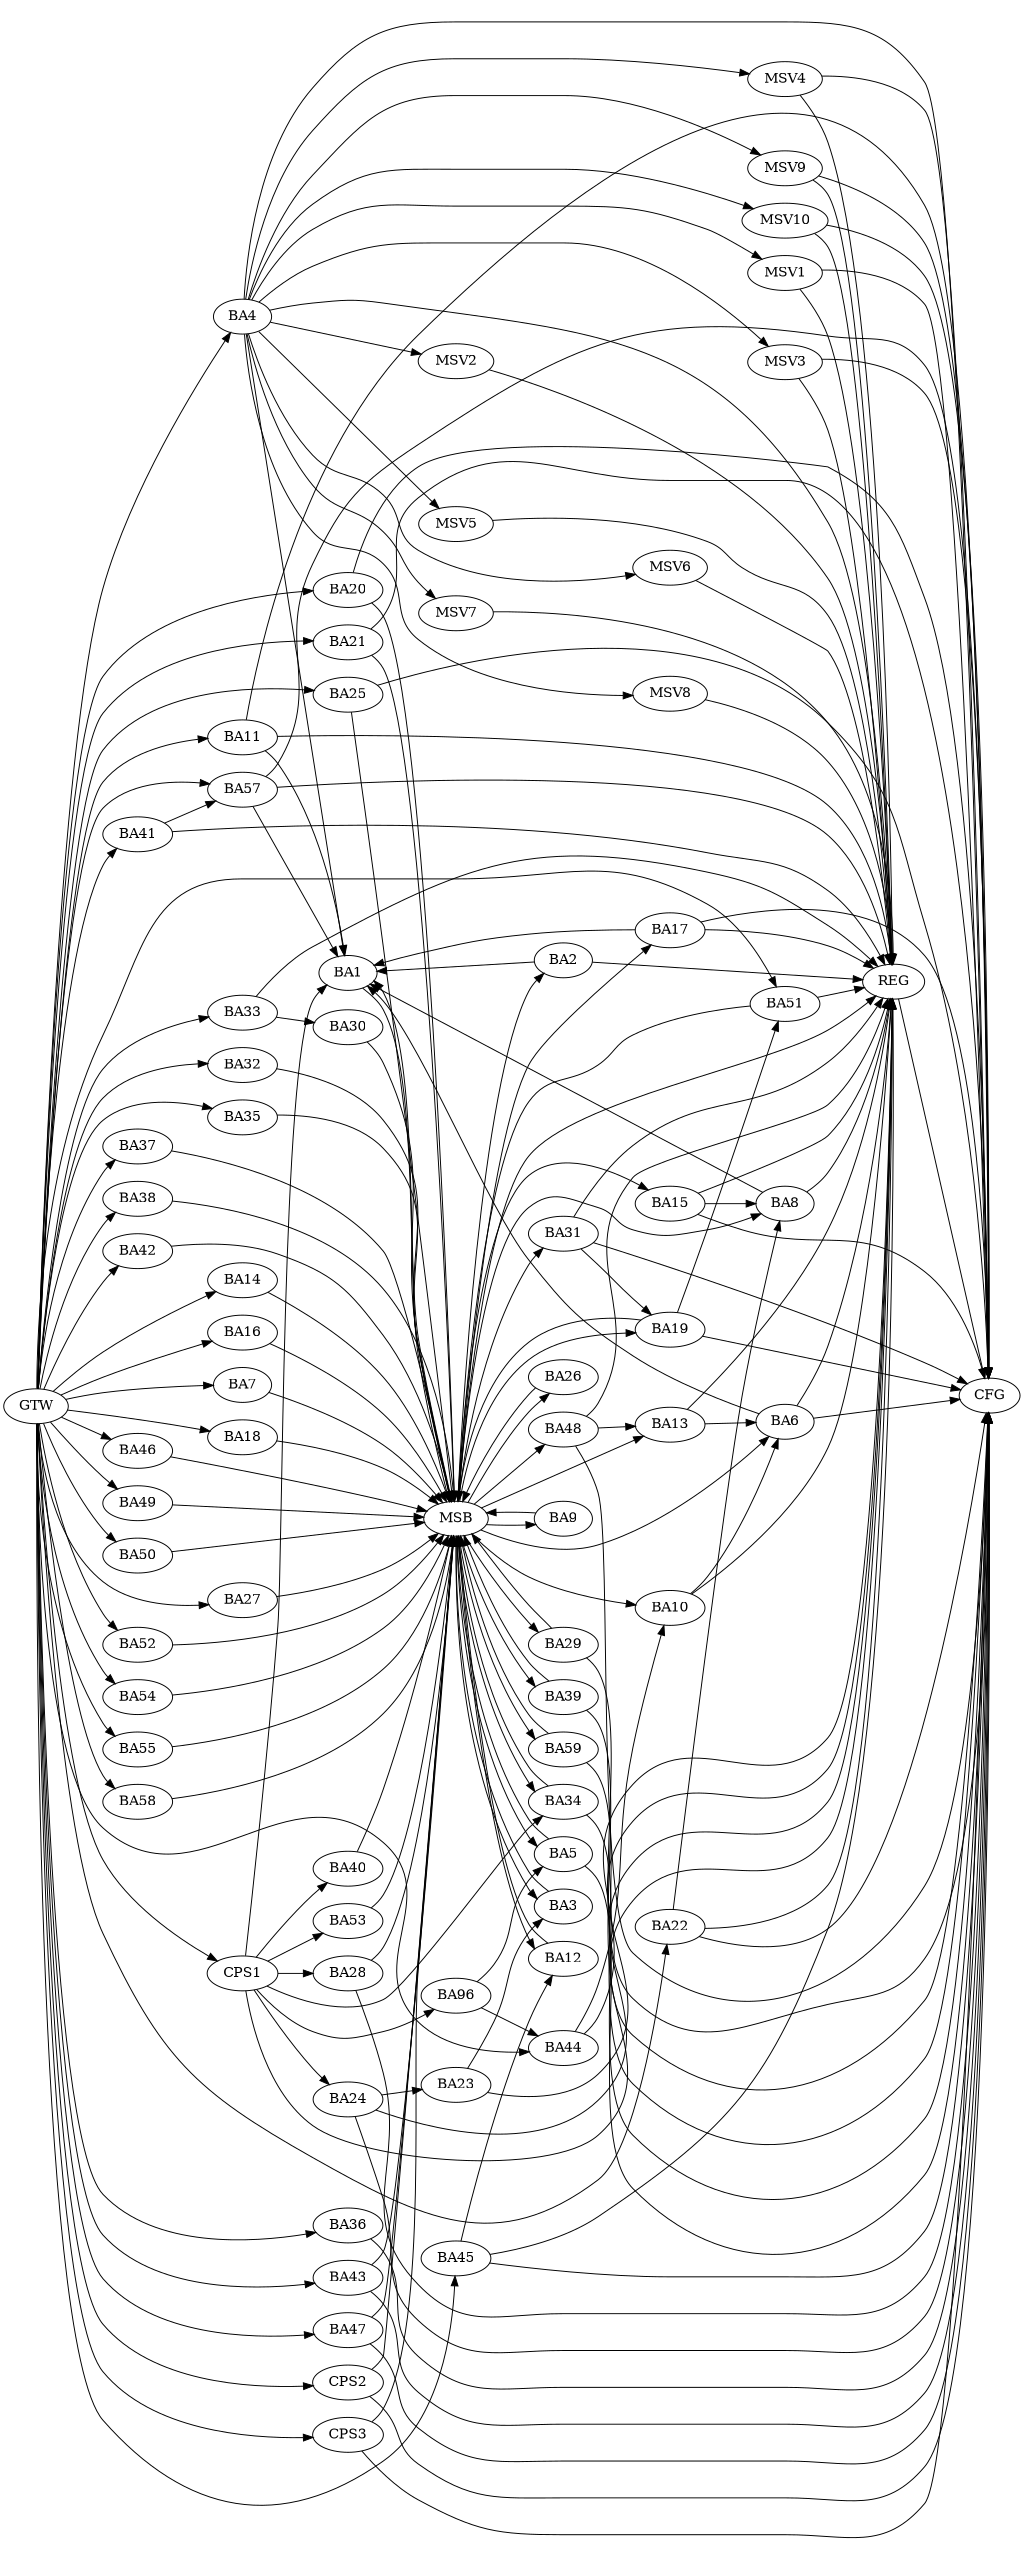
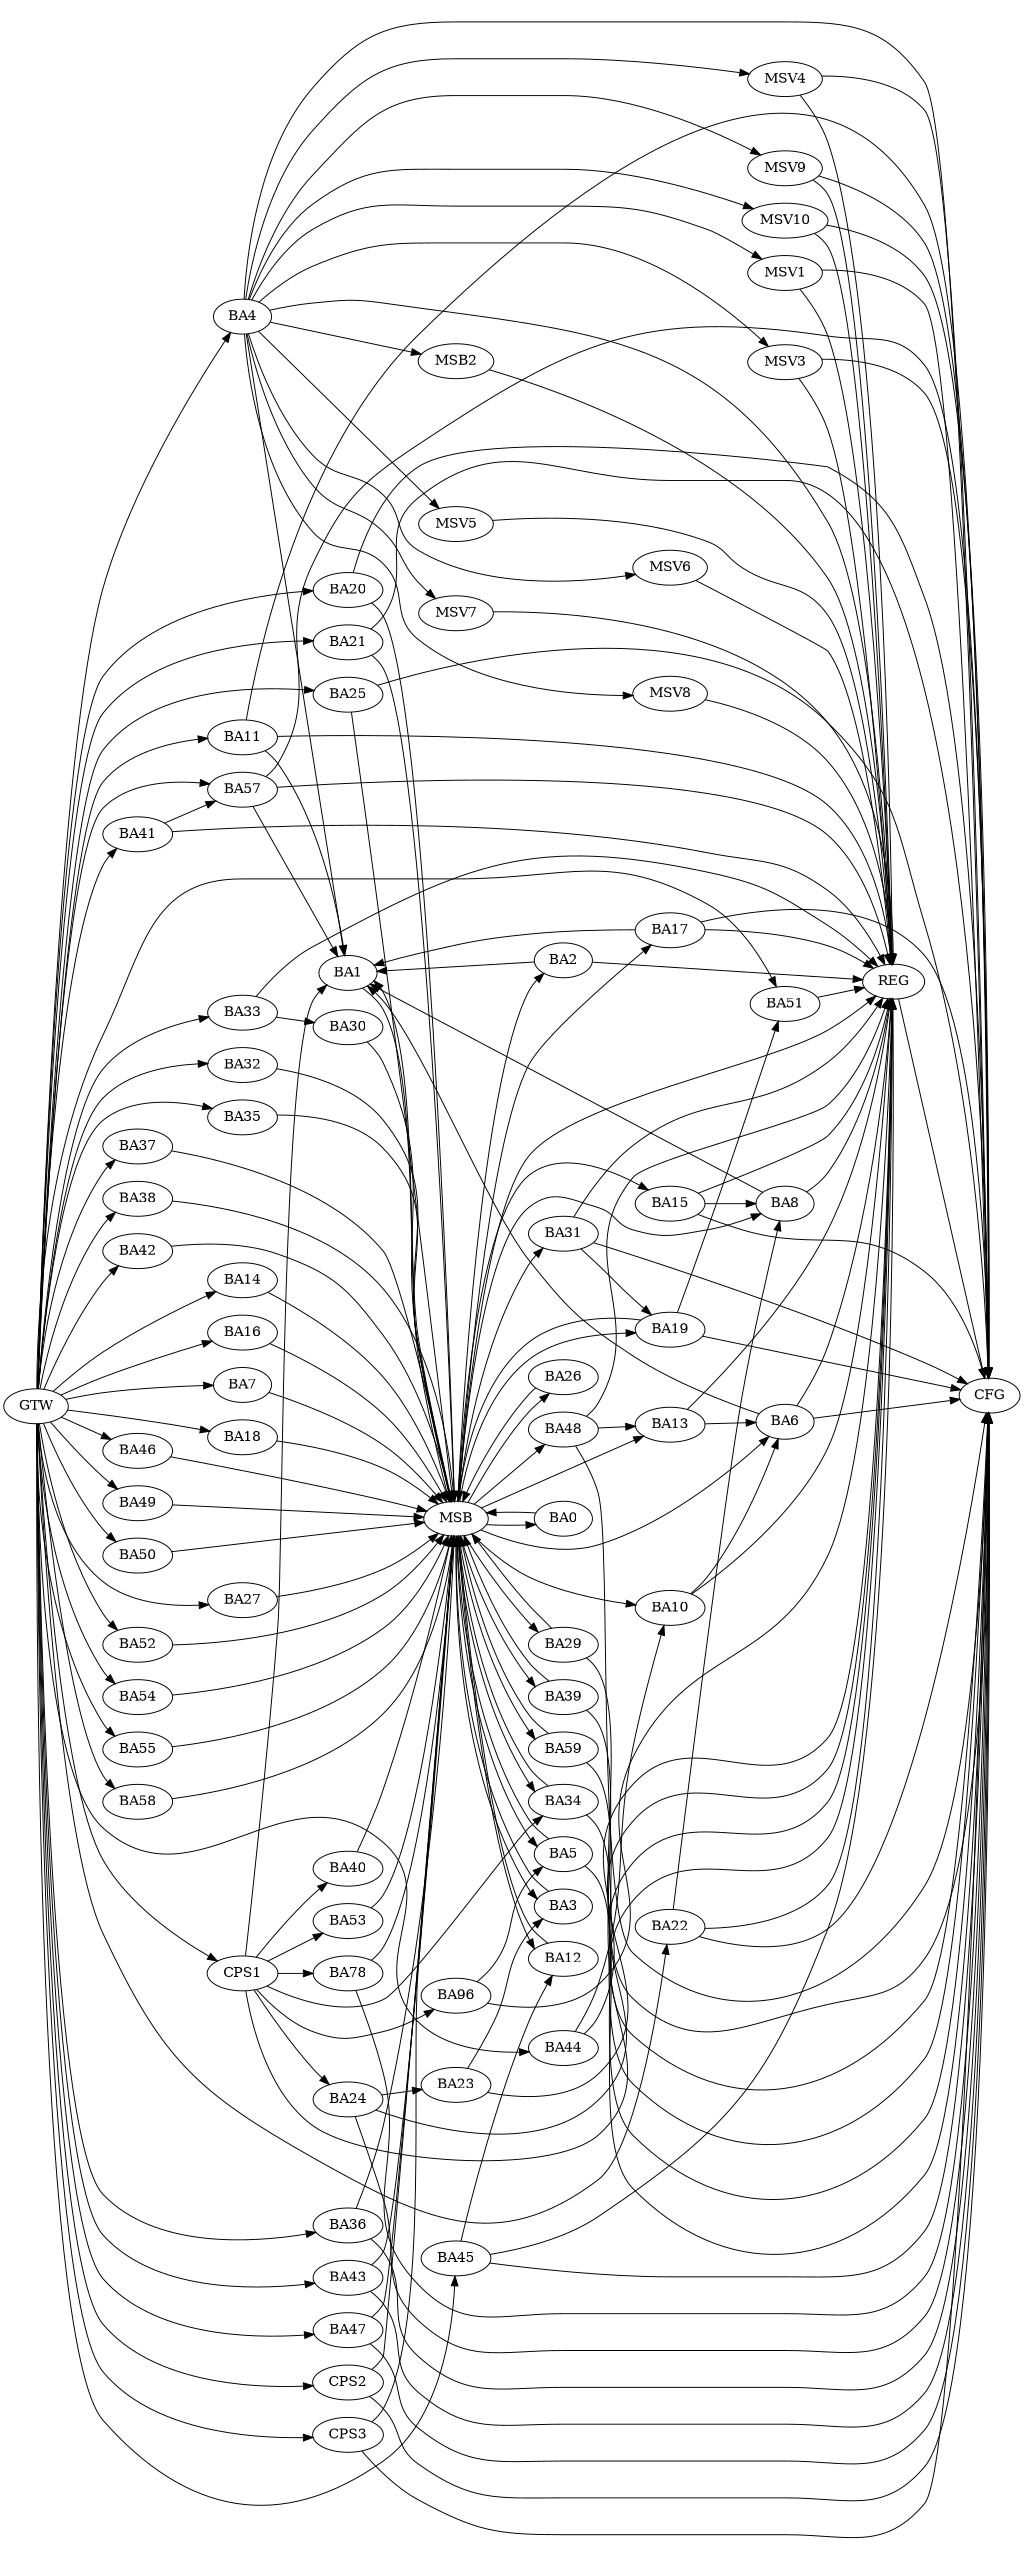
(456, 361) -> (456, 361)
(517, 1126) -> (408, 1997)
(563, 1519) -> (563, 1519)
(348, 1973) -> (348, 1973)
(505, 2020) -> (805, 1594)
